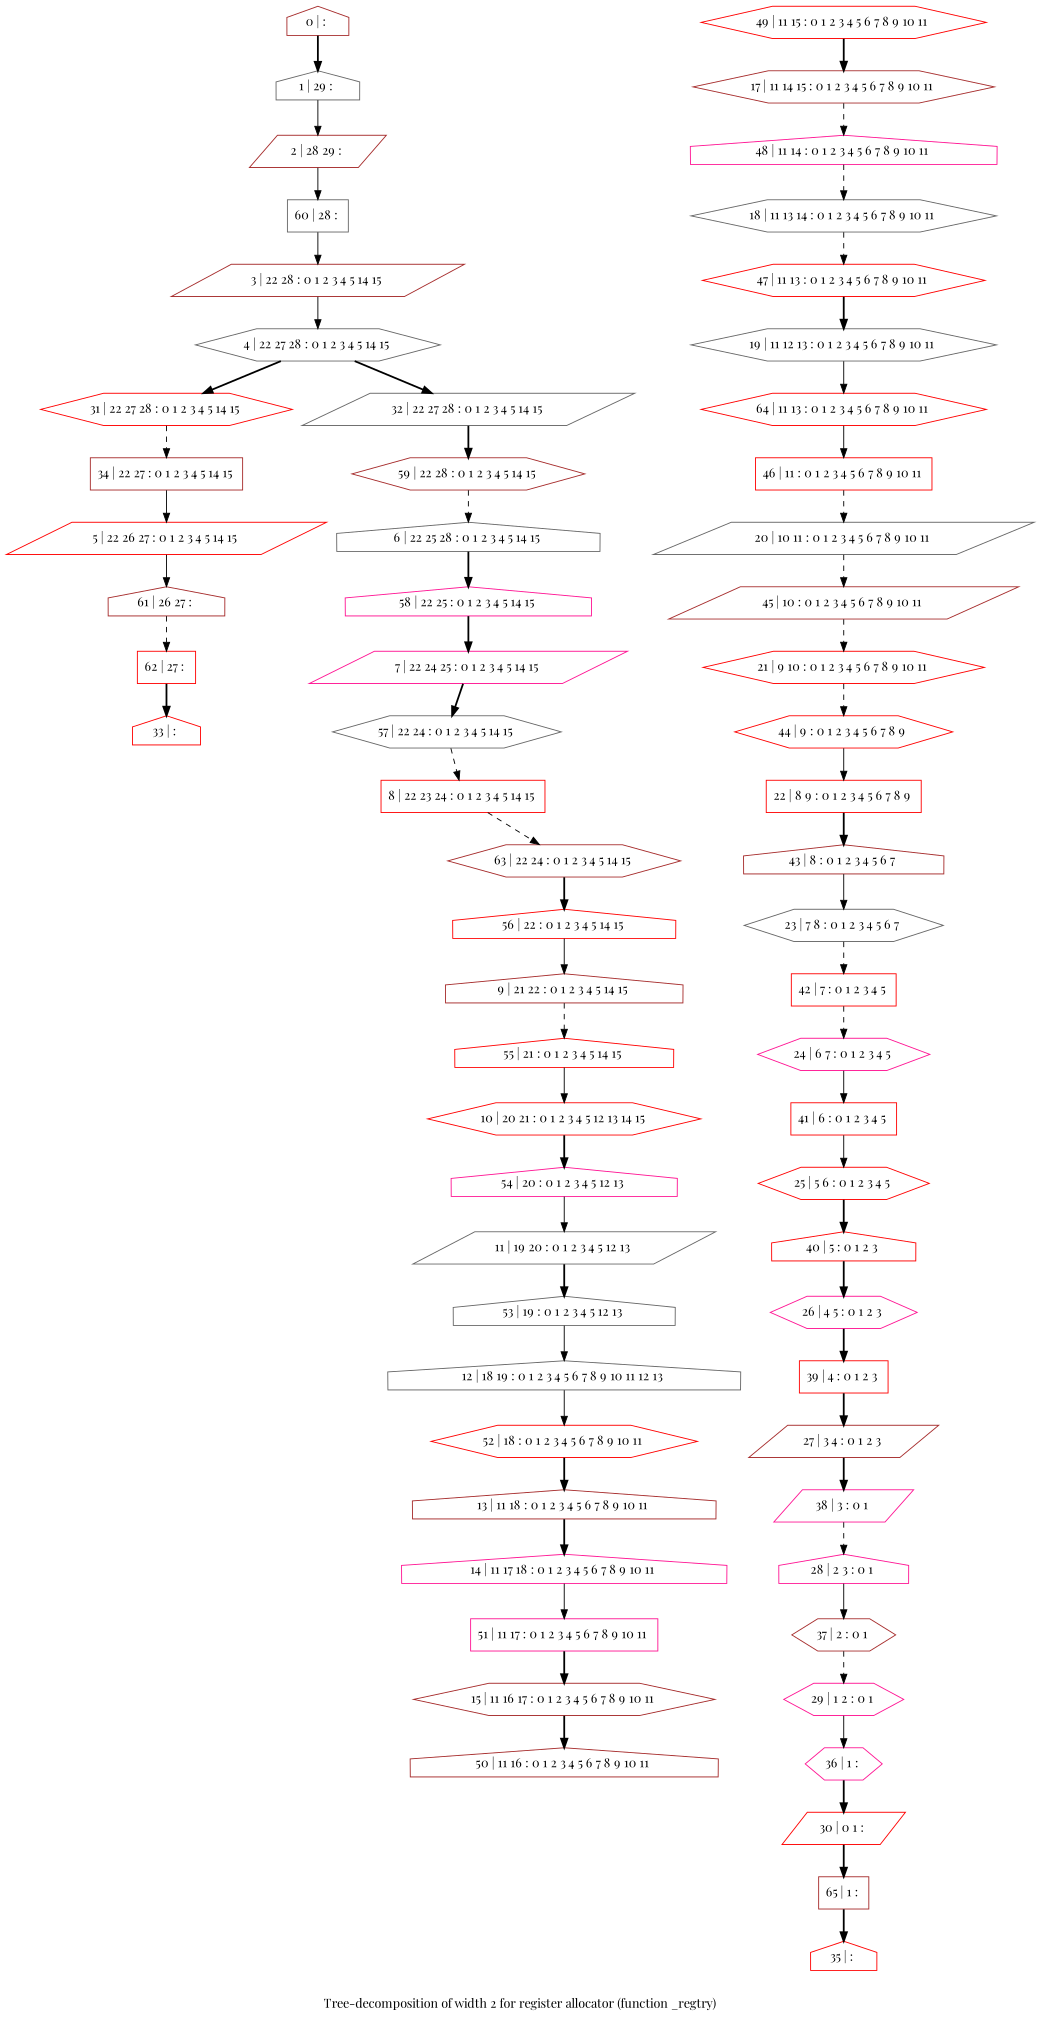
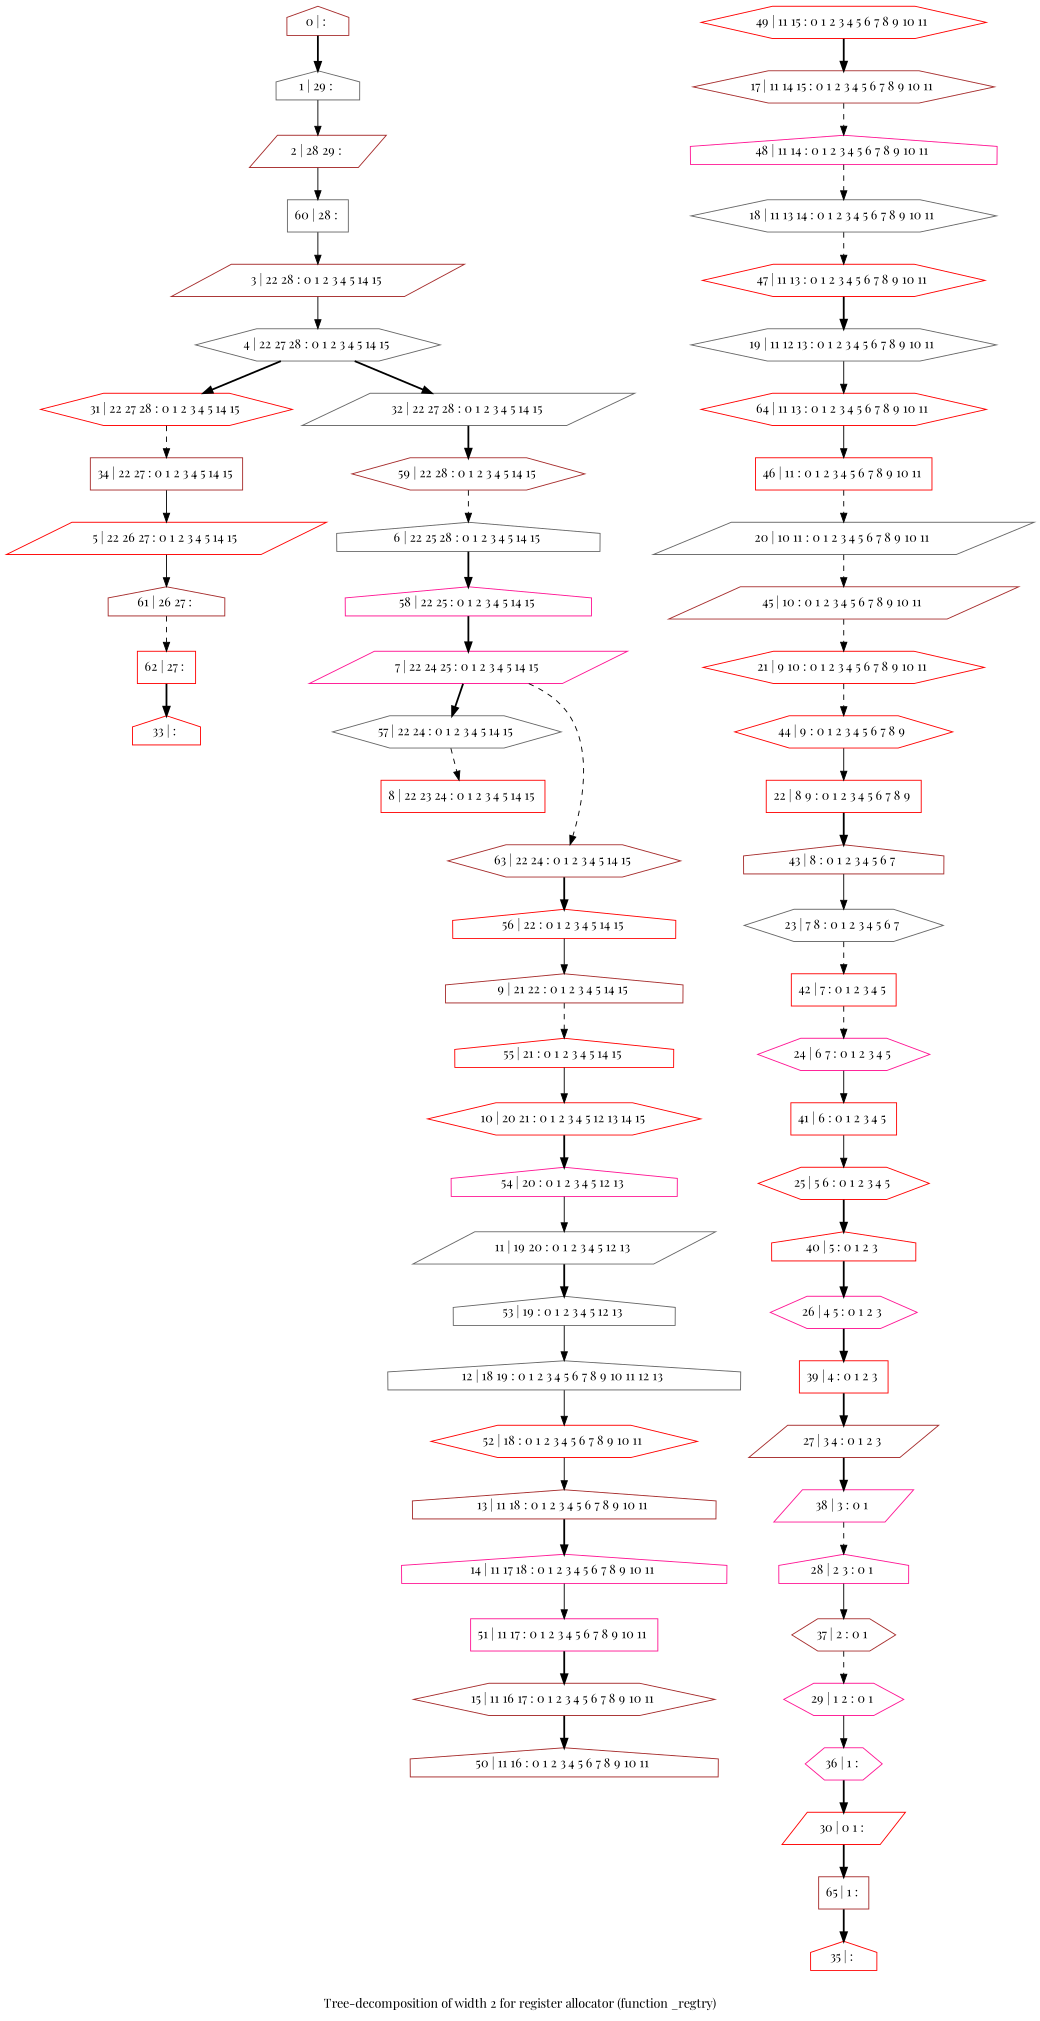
(510, 826) -> (582, 749)
(564, 1469) -> (564, 1469)
